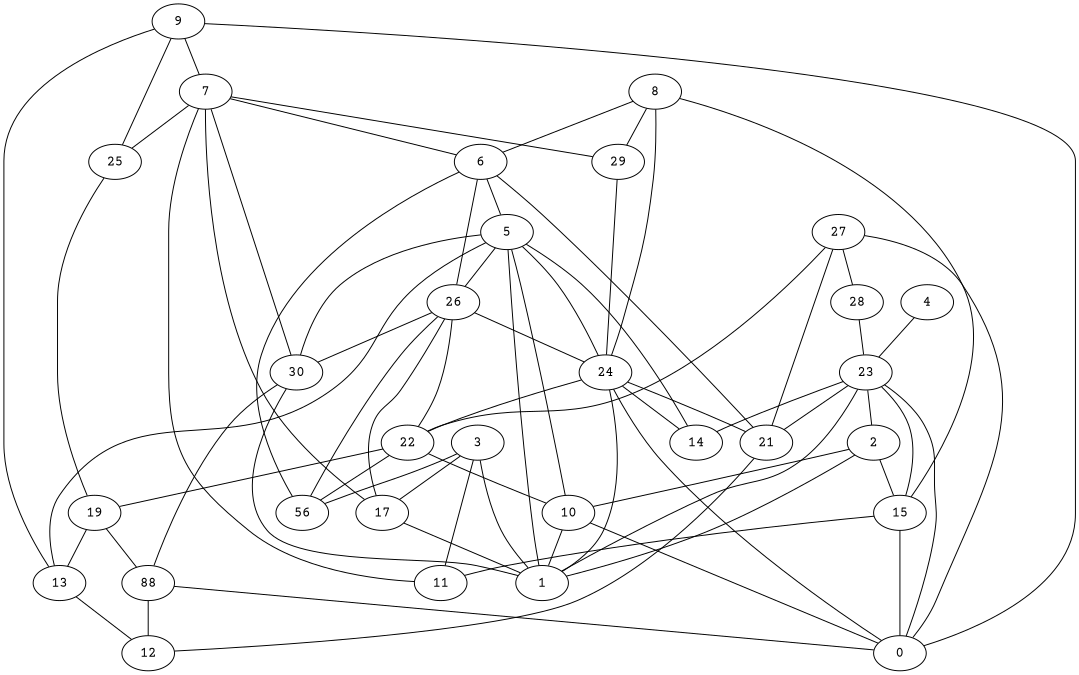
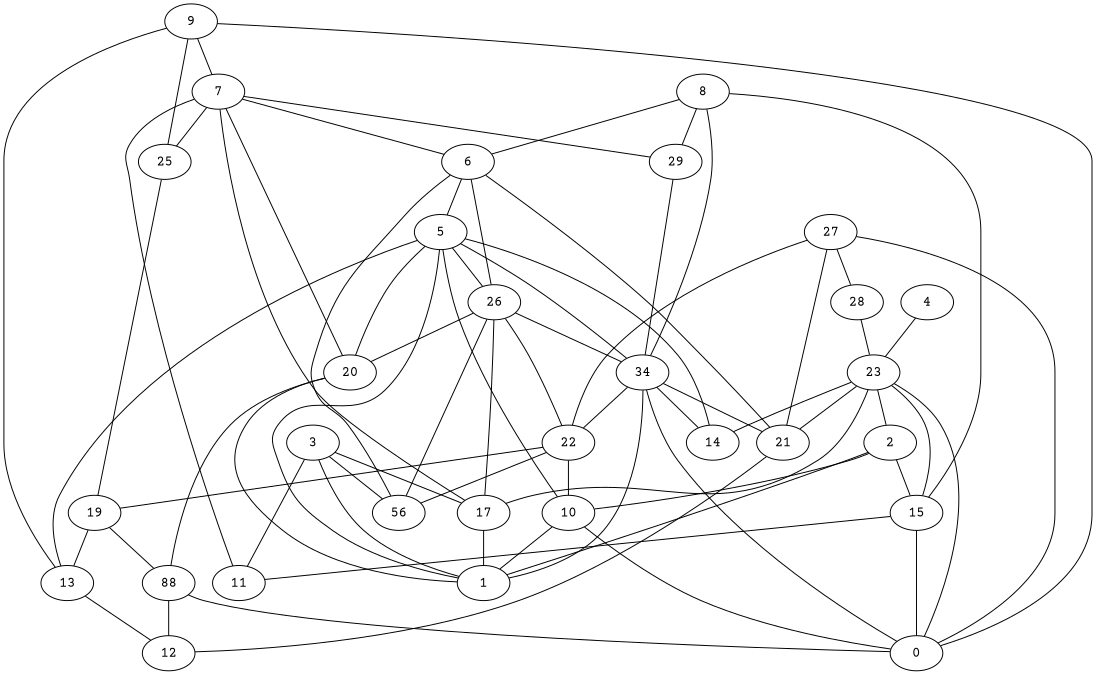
(296, 372) -> (350, 372)
(605, 372) -> (643, 372)
(712, 494) -> (667, 491)
